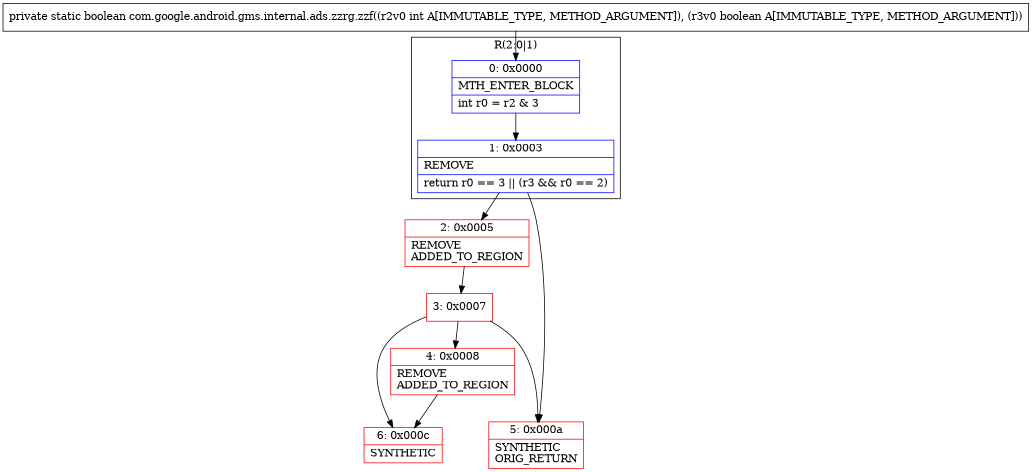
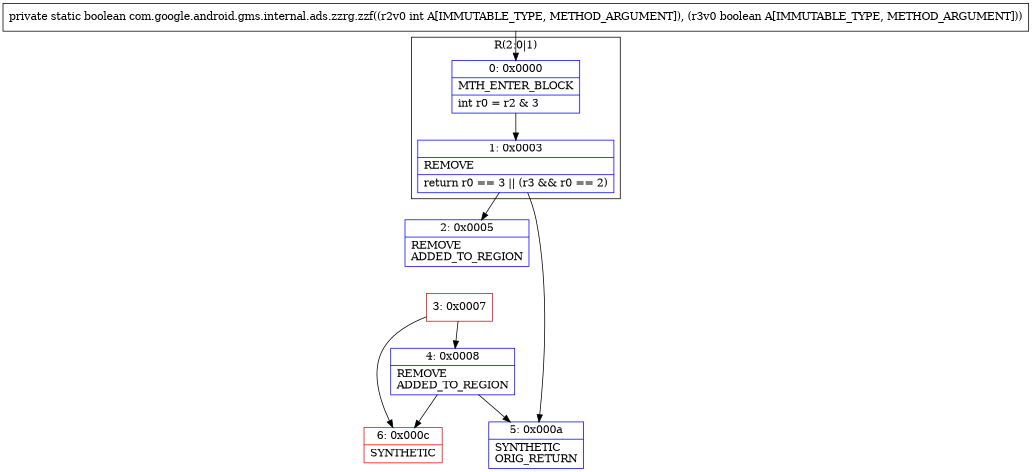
(467, 243) -> (467, 243)
(463, 276) -> none
(528, 360) -> (491, 406)
(453, 372) -> (453, 372)
(536, 445) -> (536, 445)
